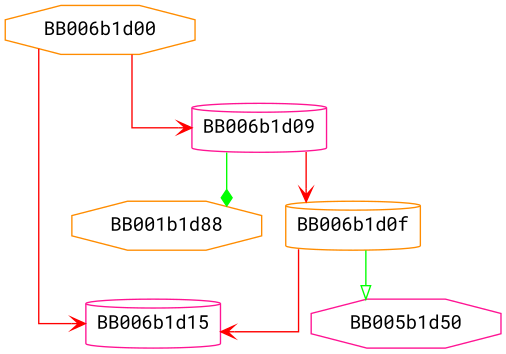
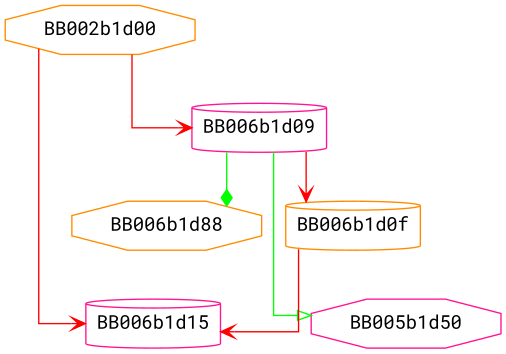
(100, 30) -> (100, 30)
(167, 226) -> (167, 226)
(366, 268) -> (274, 246)
